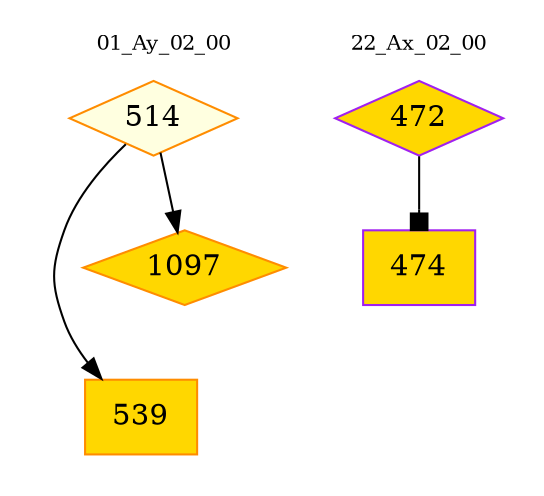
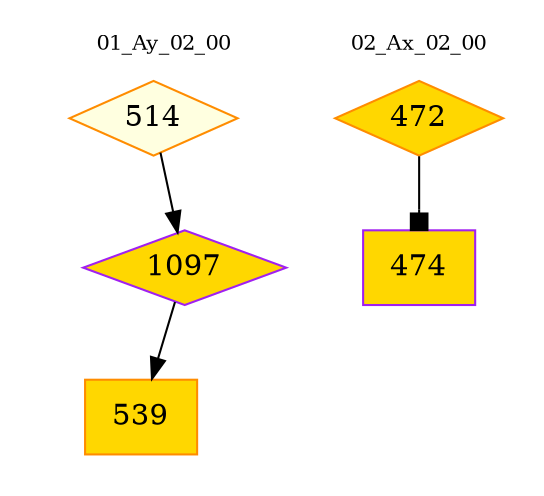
(419, 45) -> (419, 45)
(419, 118) -> (419, 118)
(59, 247) -> (166, 330)
(185, 268) -> (185, 268)
